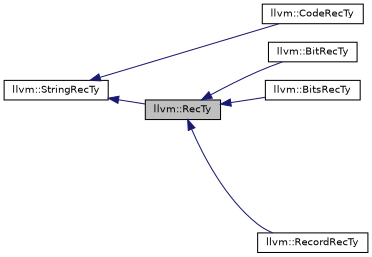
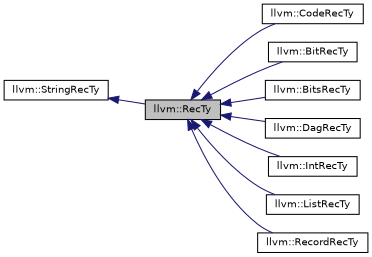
(189, 51) -> (232, 53)
none -> (313, 128)
none -> (313, 166)
none -> (313, 205)
